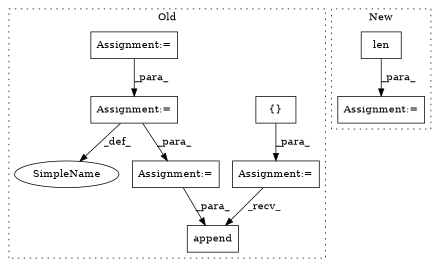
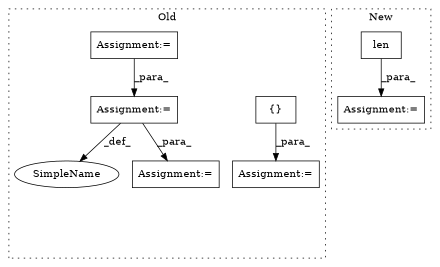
(213, 239) -> none
